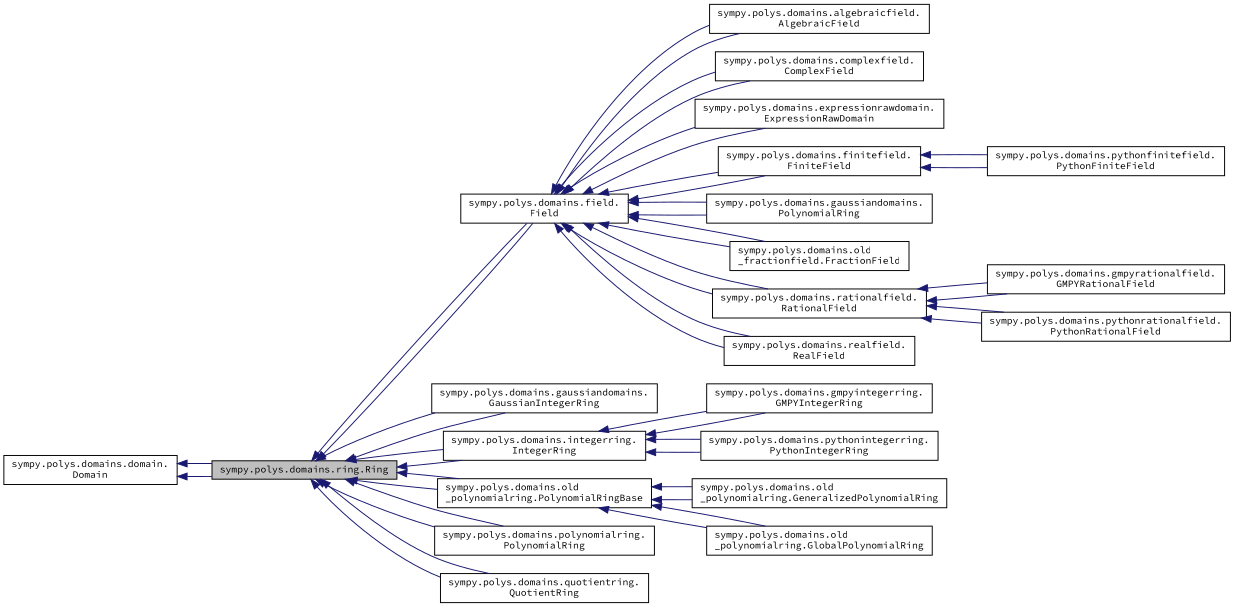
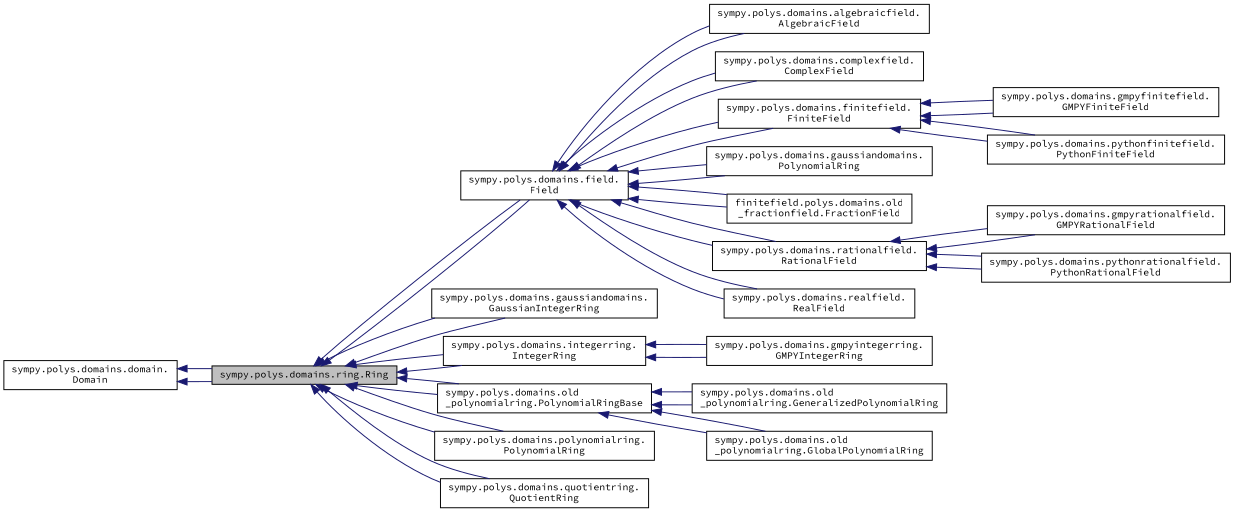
none -> (1106, 102)
(819, 114) -> none
(819, 256) -> (819, 209)
(819, 446) -> none
